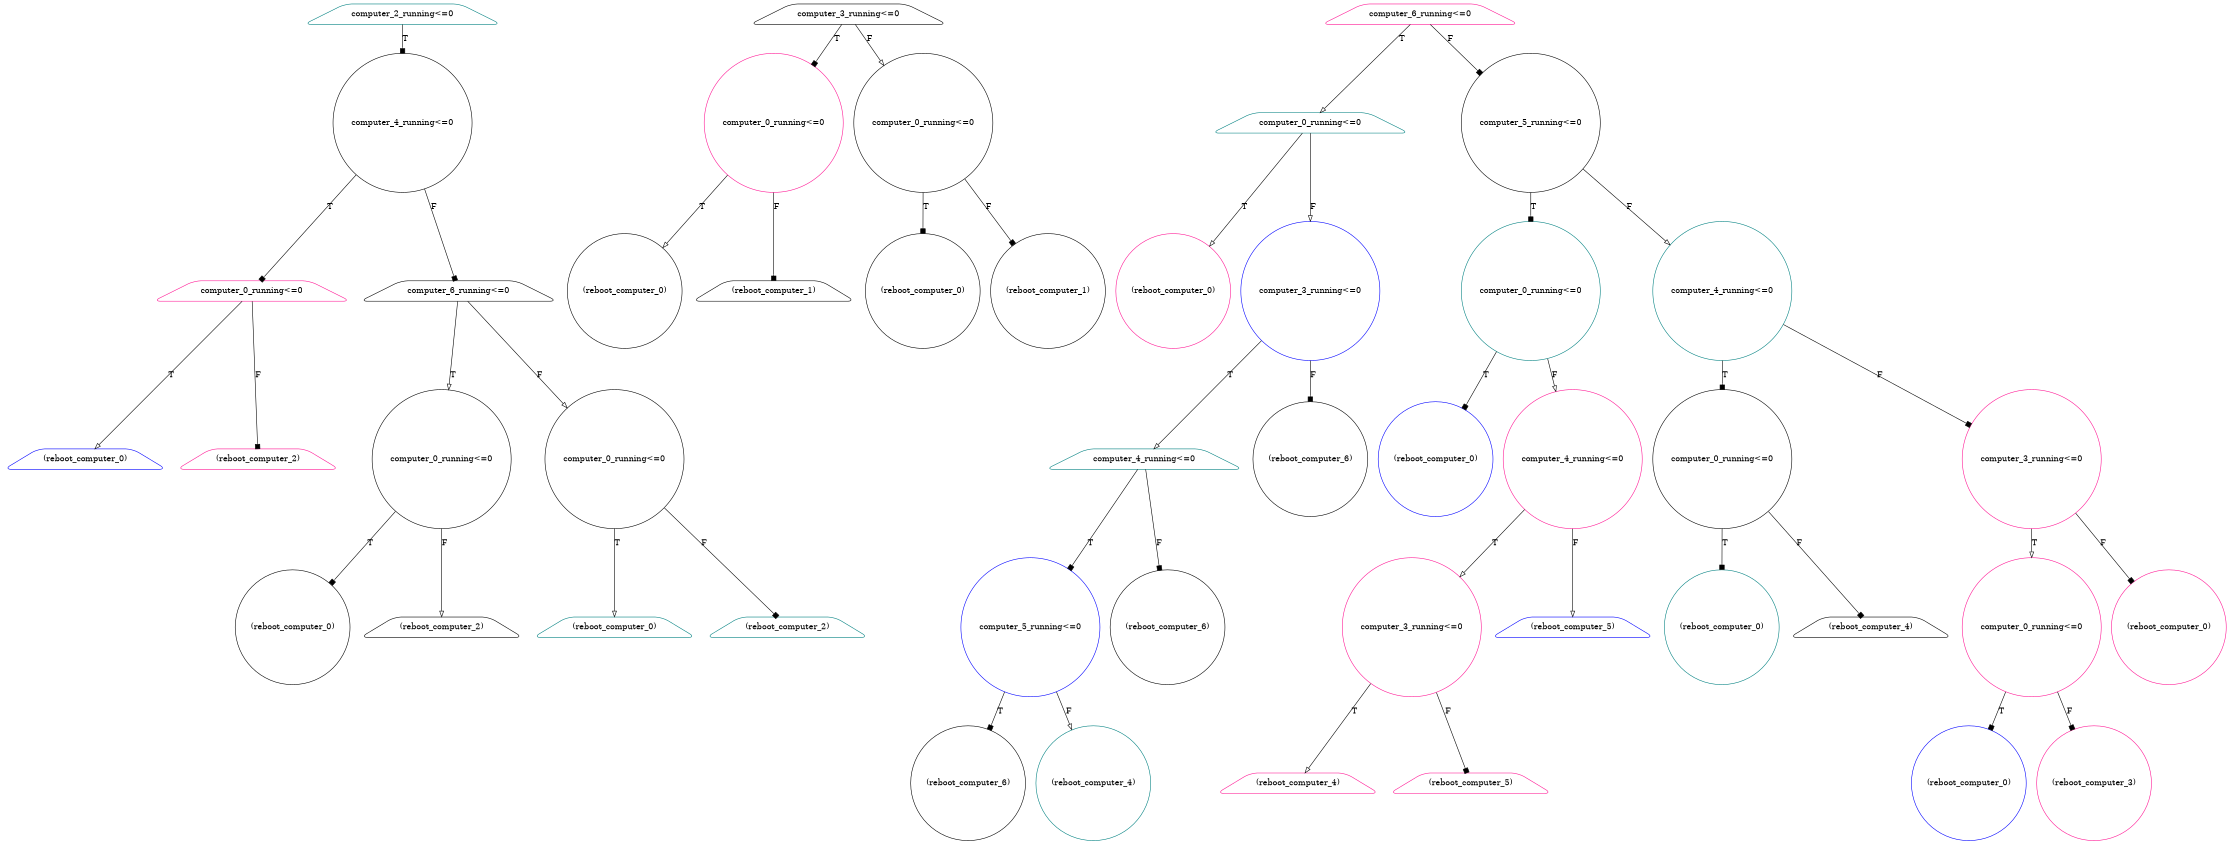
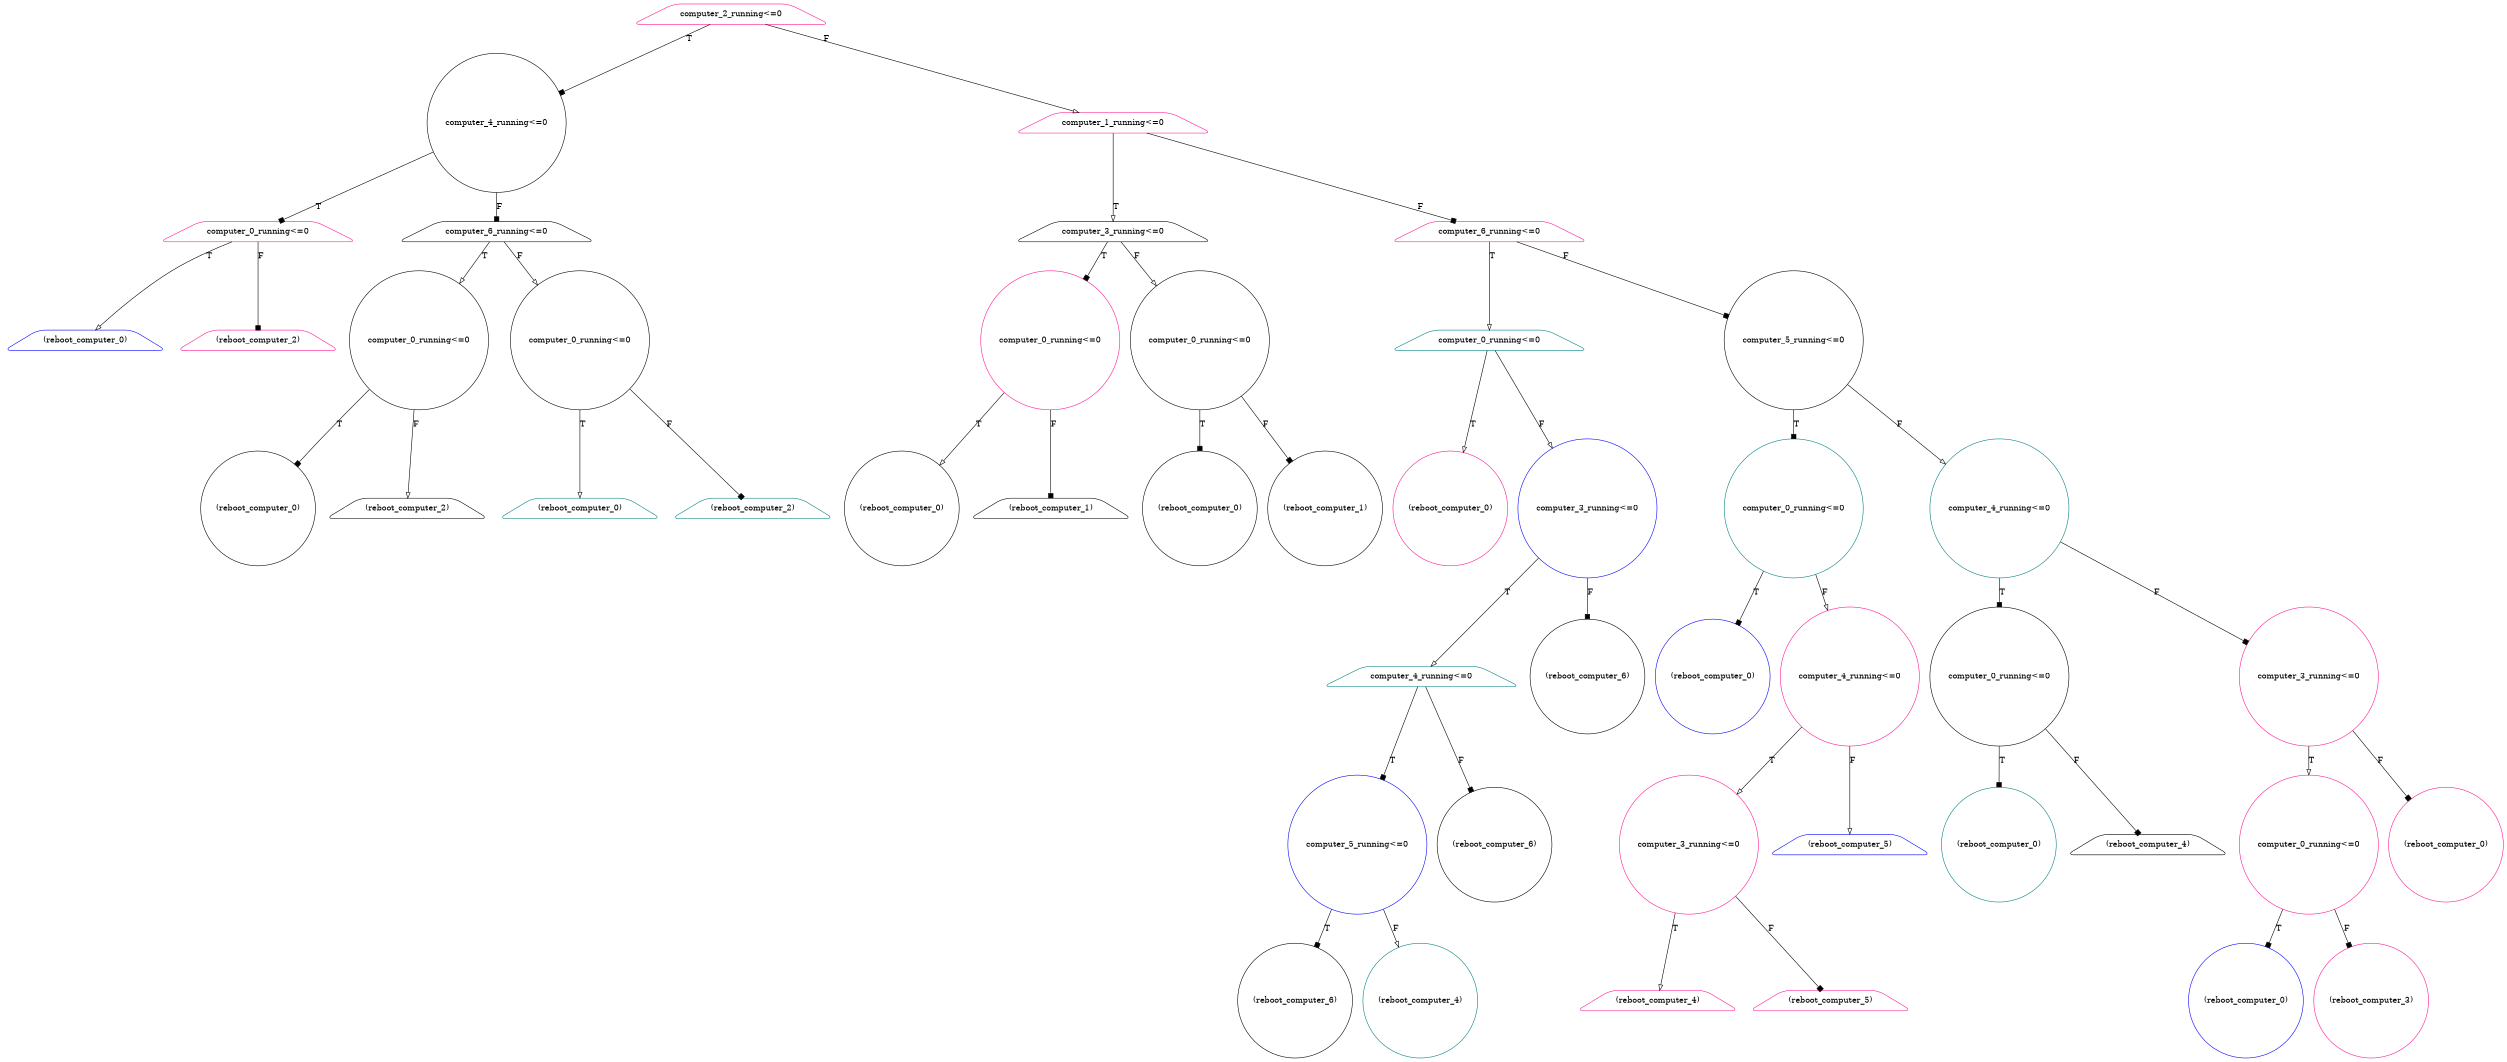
(403, 14) -> (731, 14)
none -> (1113, 123)
